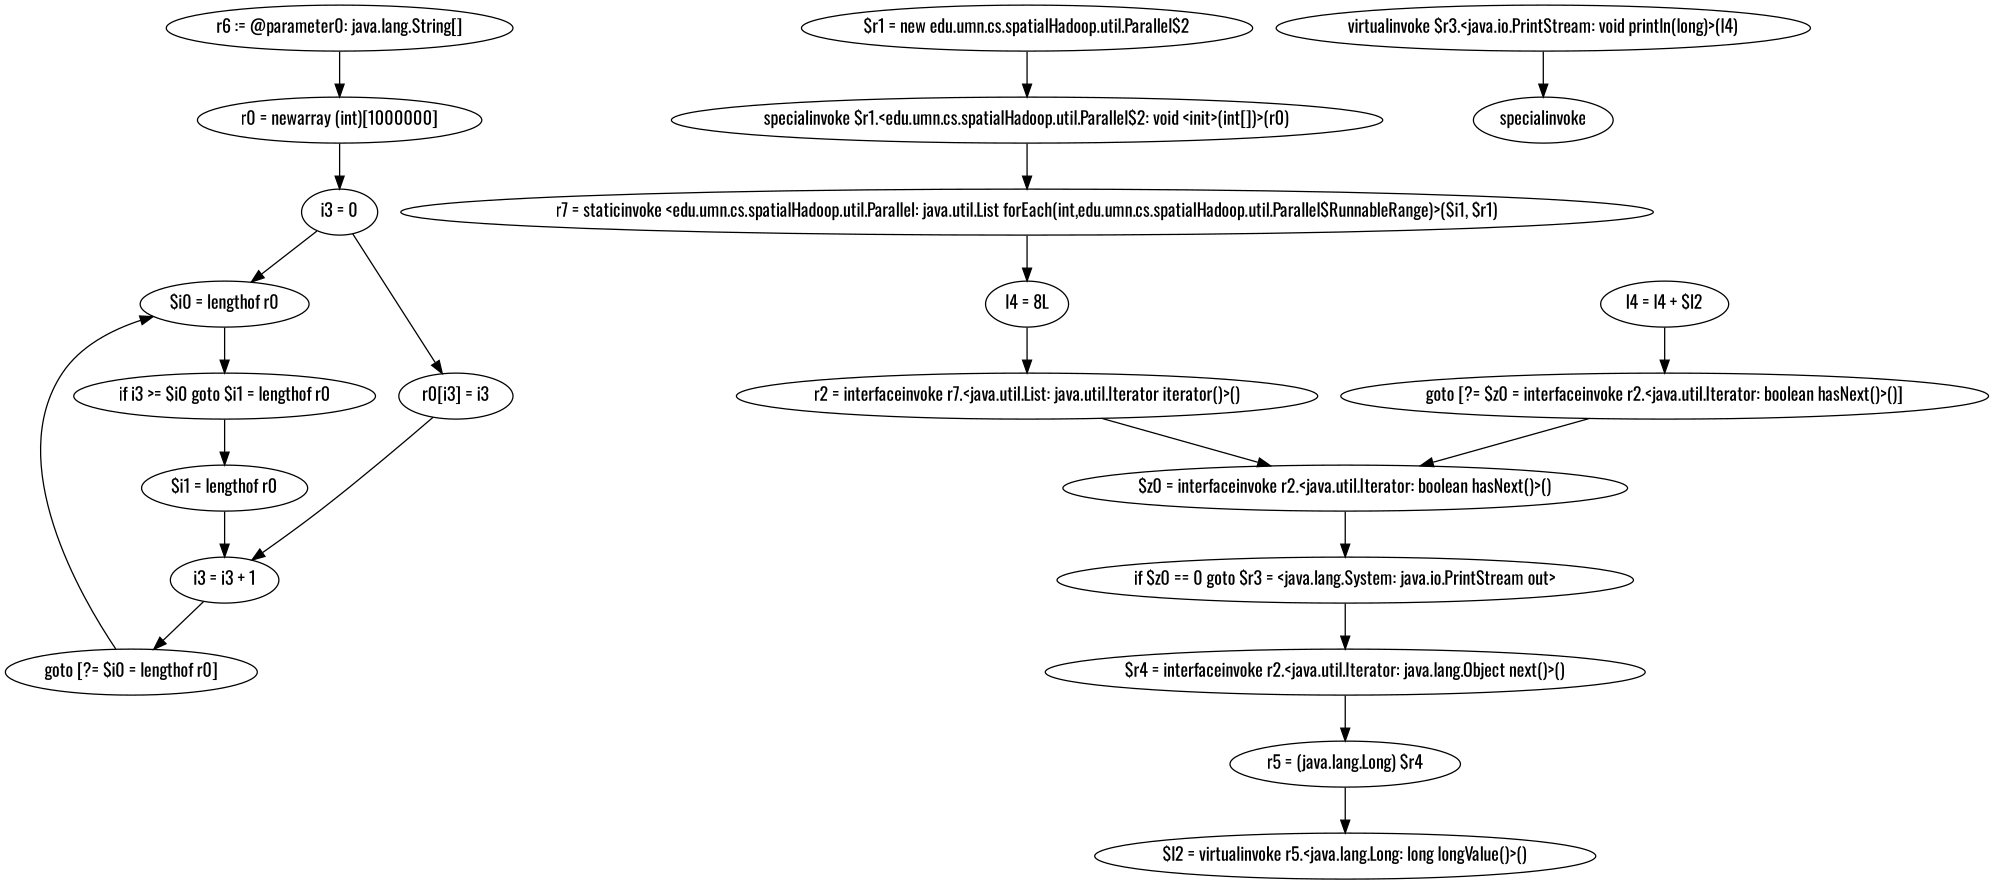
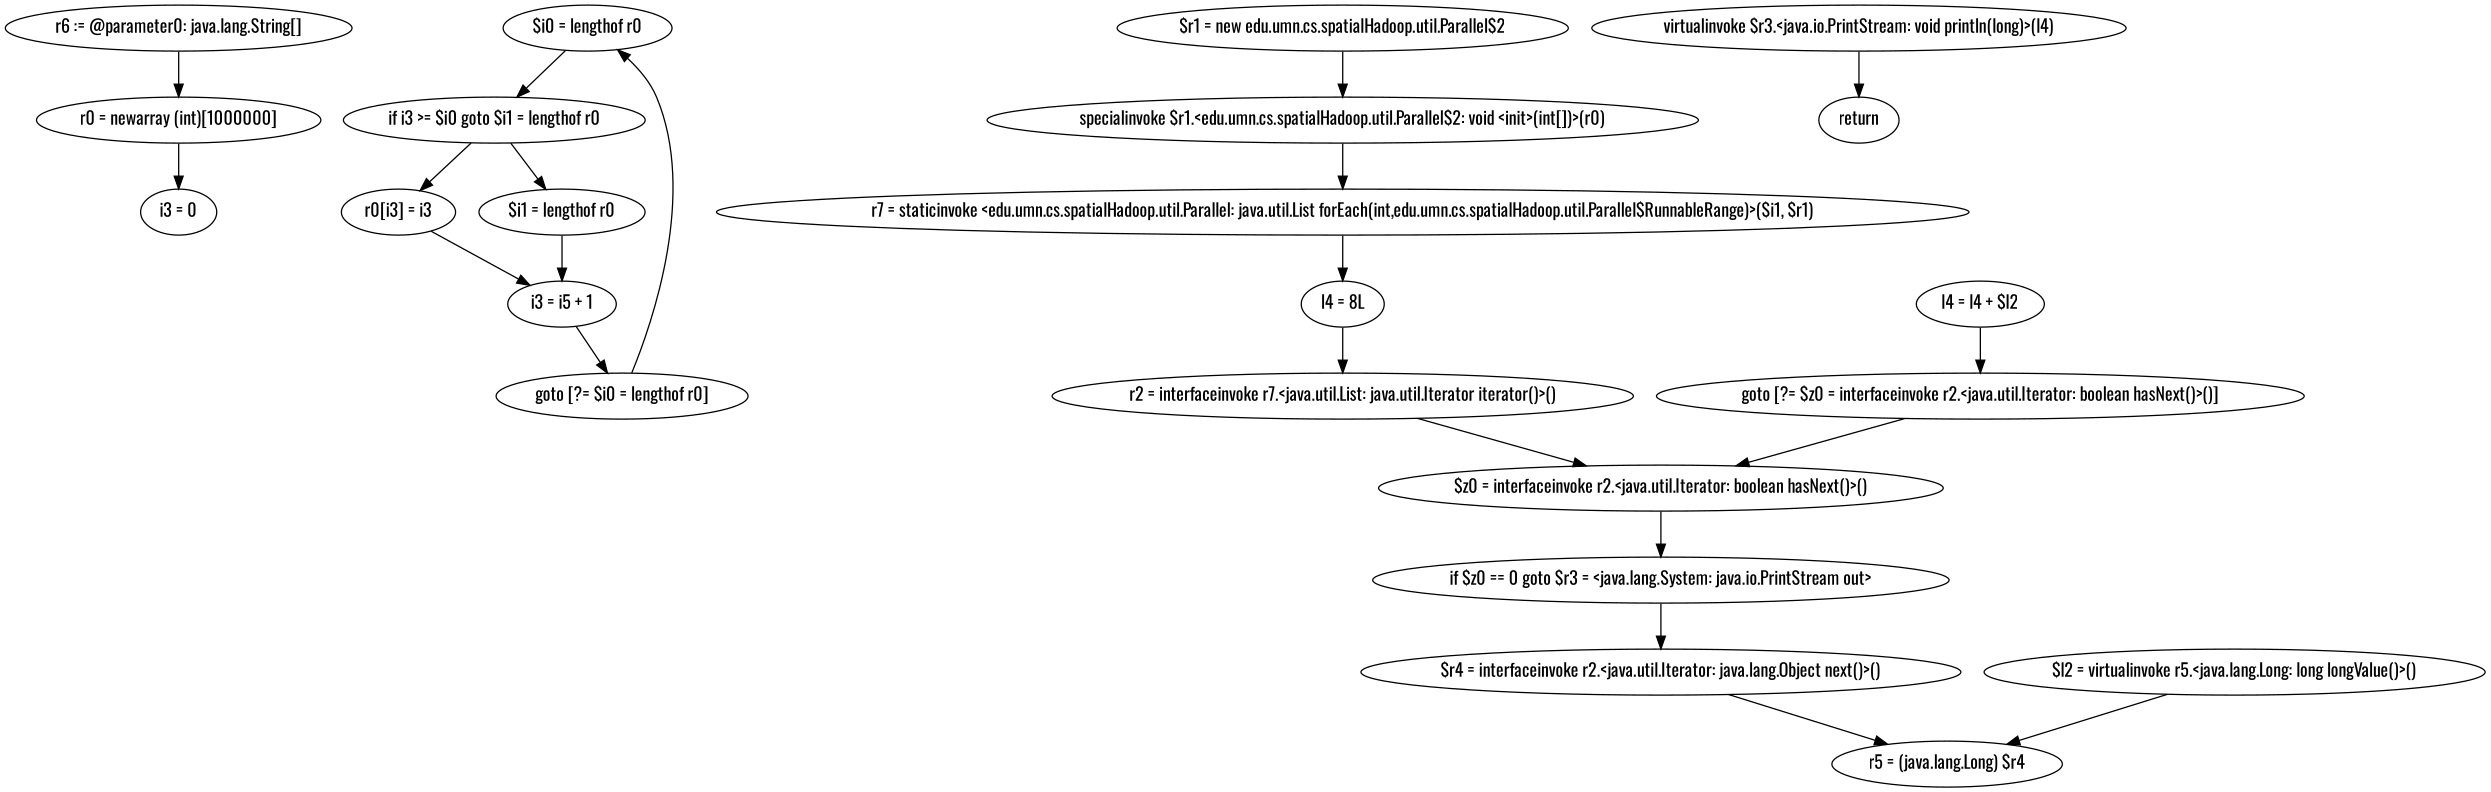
(1543, 120) -> (1859, 120)
(289, 253) -> none
(394, 298) -> (450, 162)
(225, 580) -> (562, 304)
(1345, 804) -> (2093, 717)
